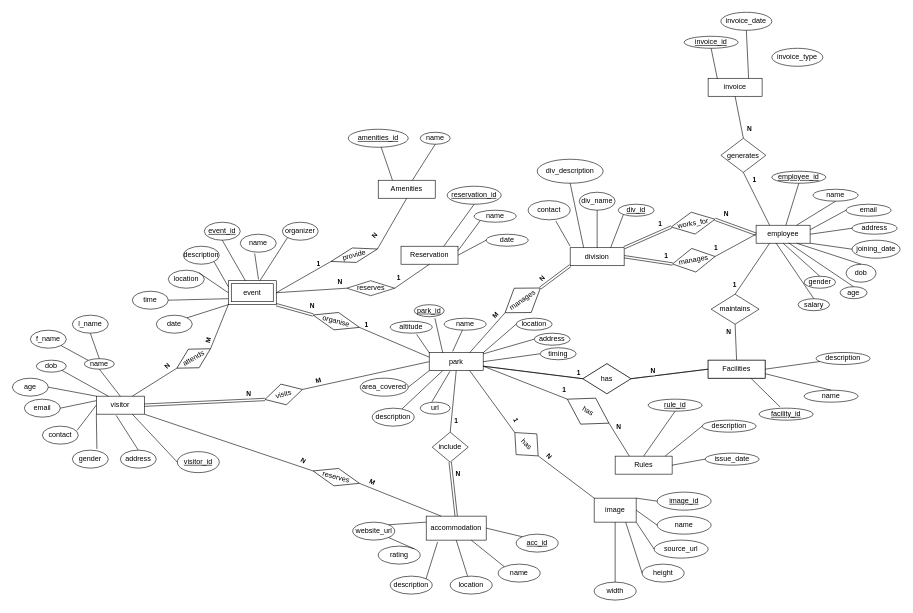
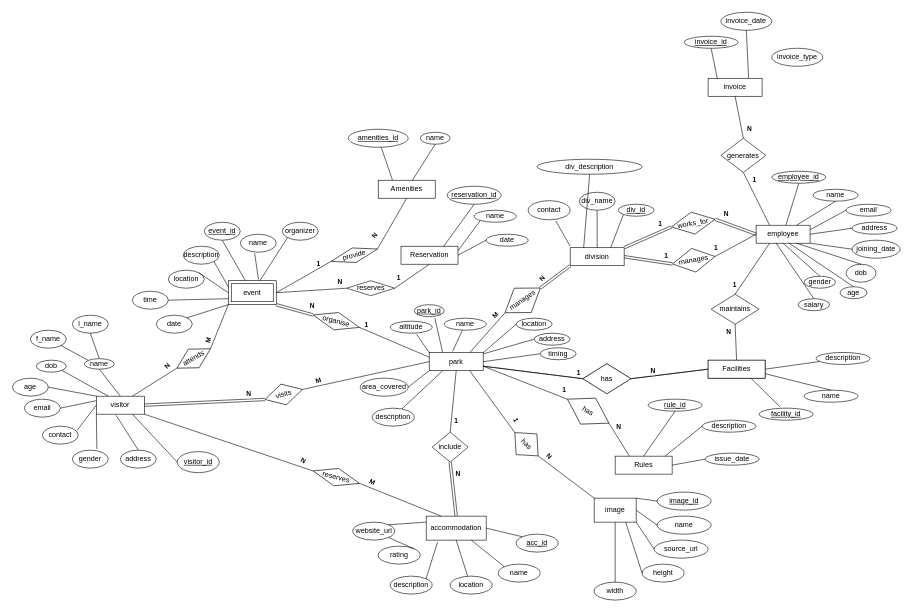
(570, 171) -> (590, 167)
(441, 387) -> none
(435, 408) -> none
